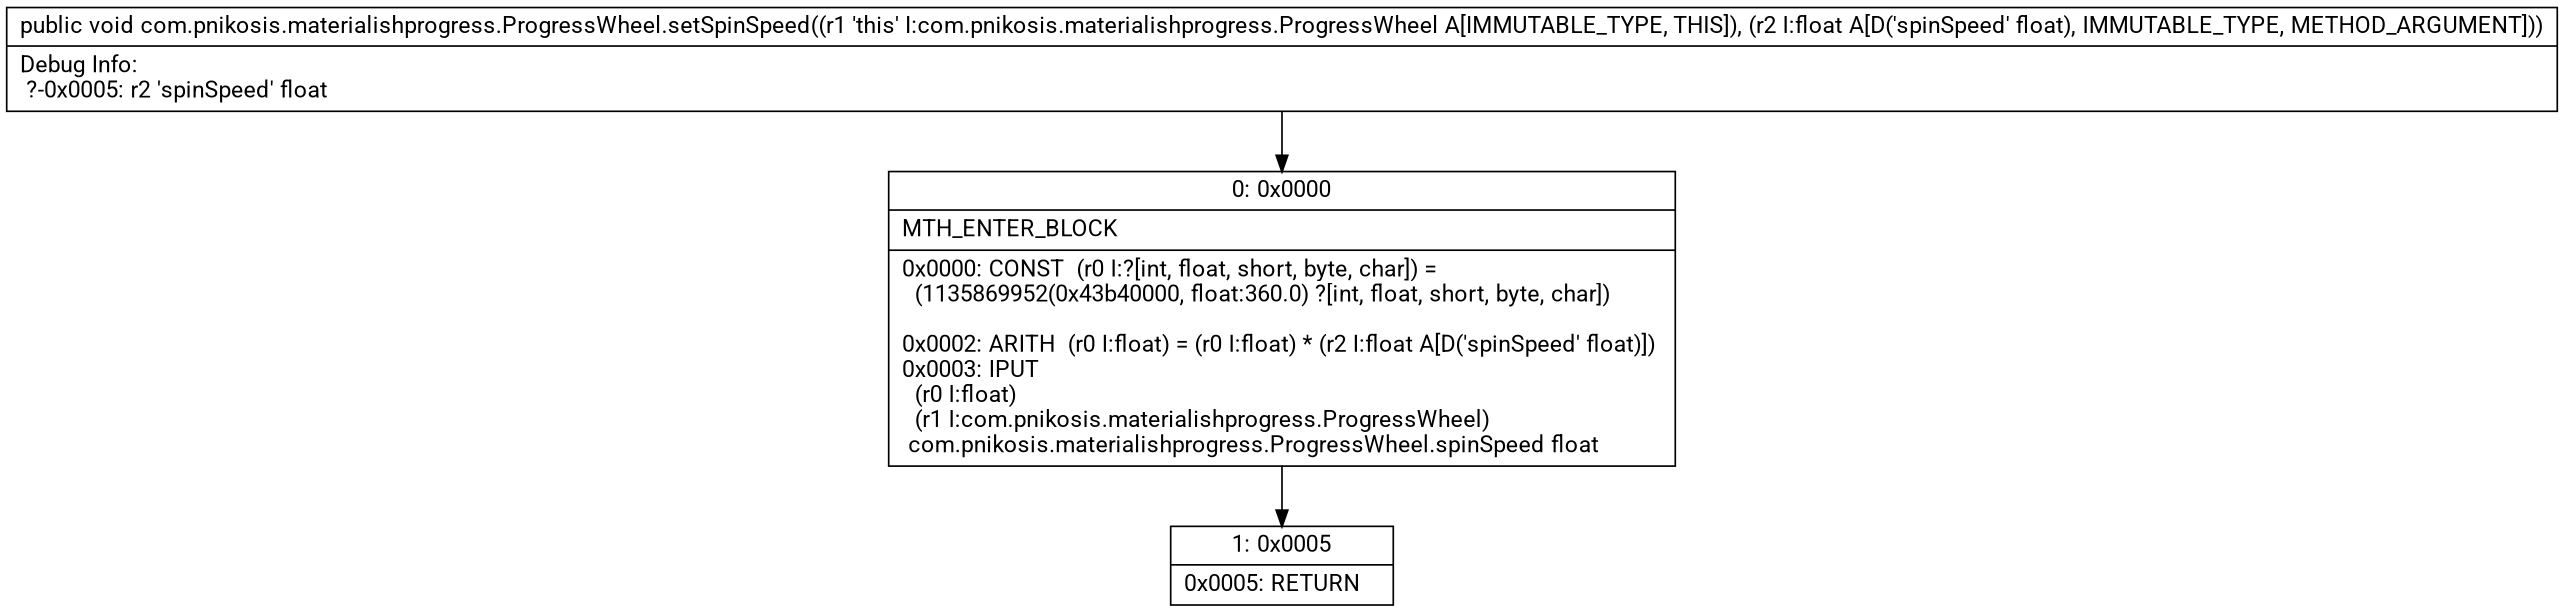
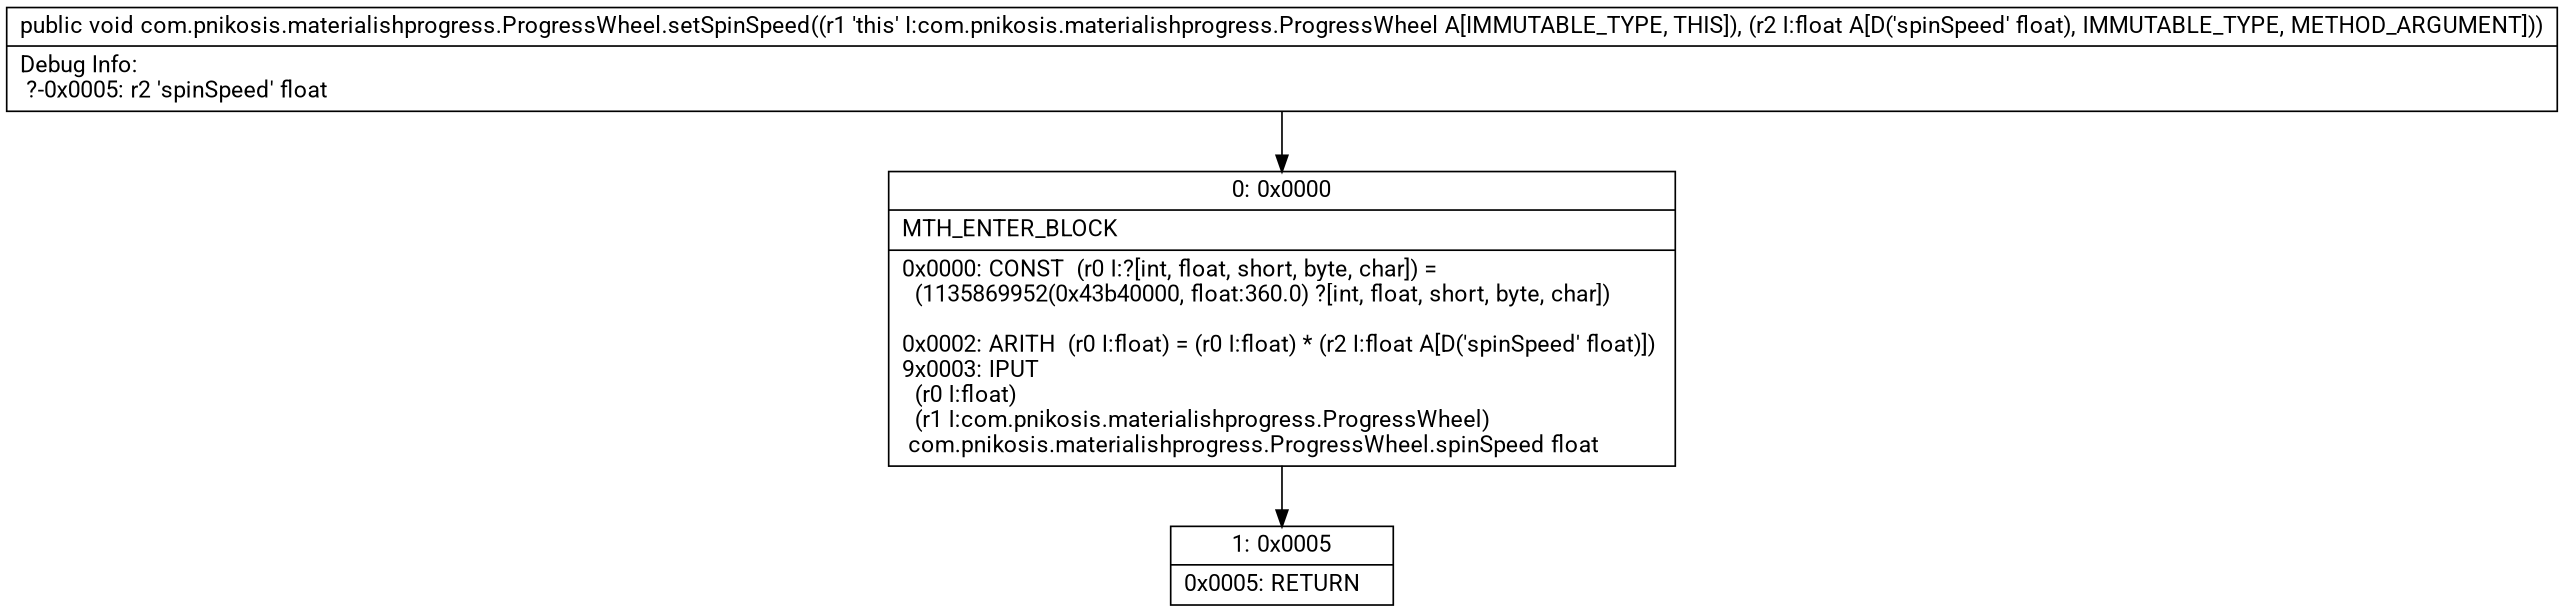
(977, 370) -> (977, 370)
